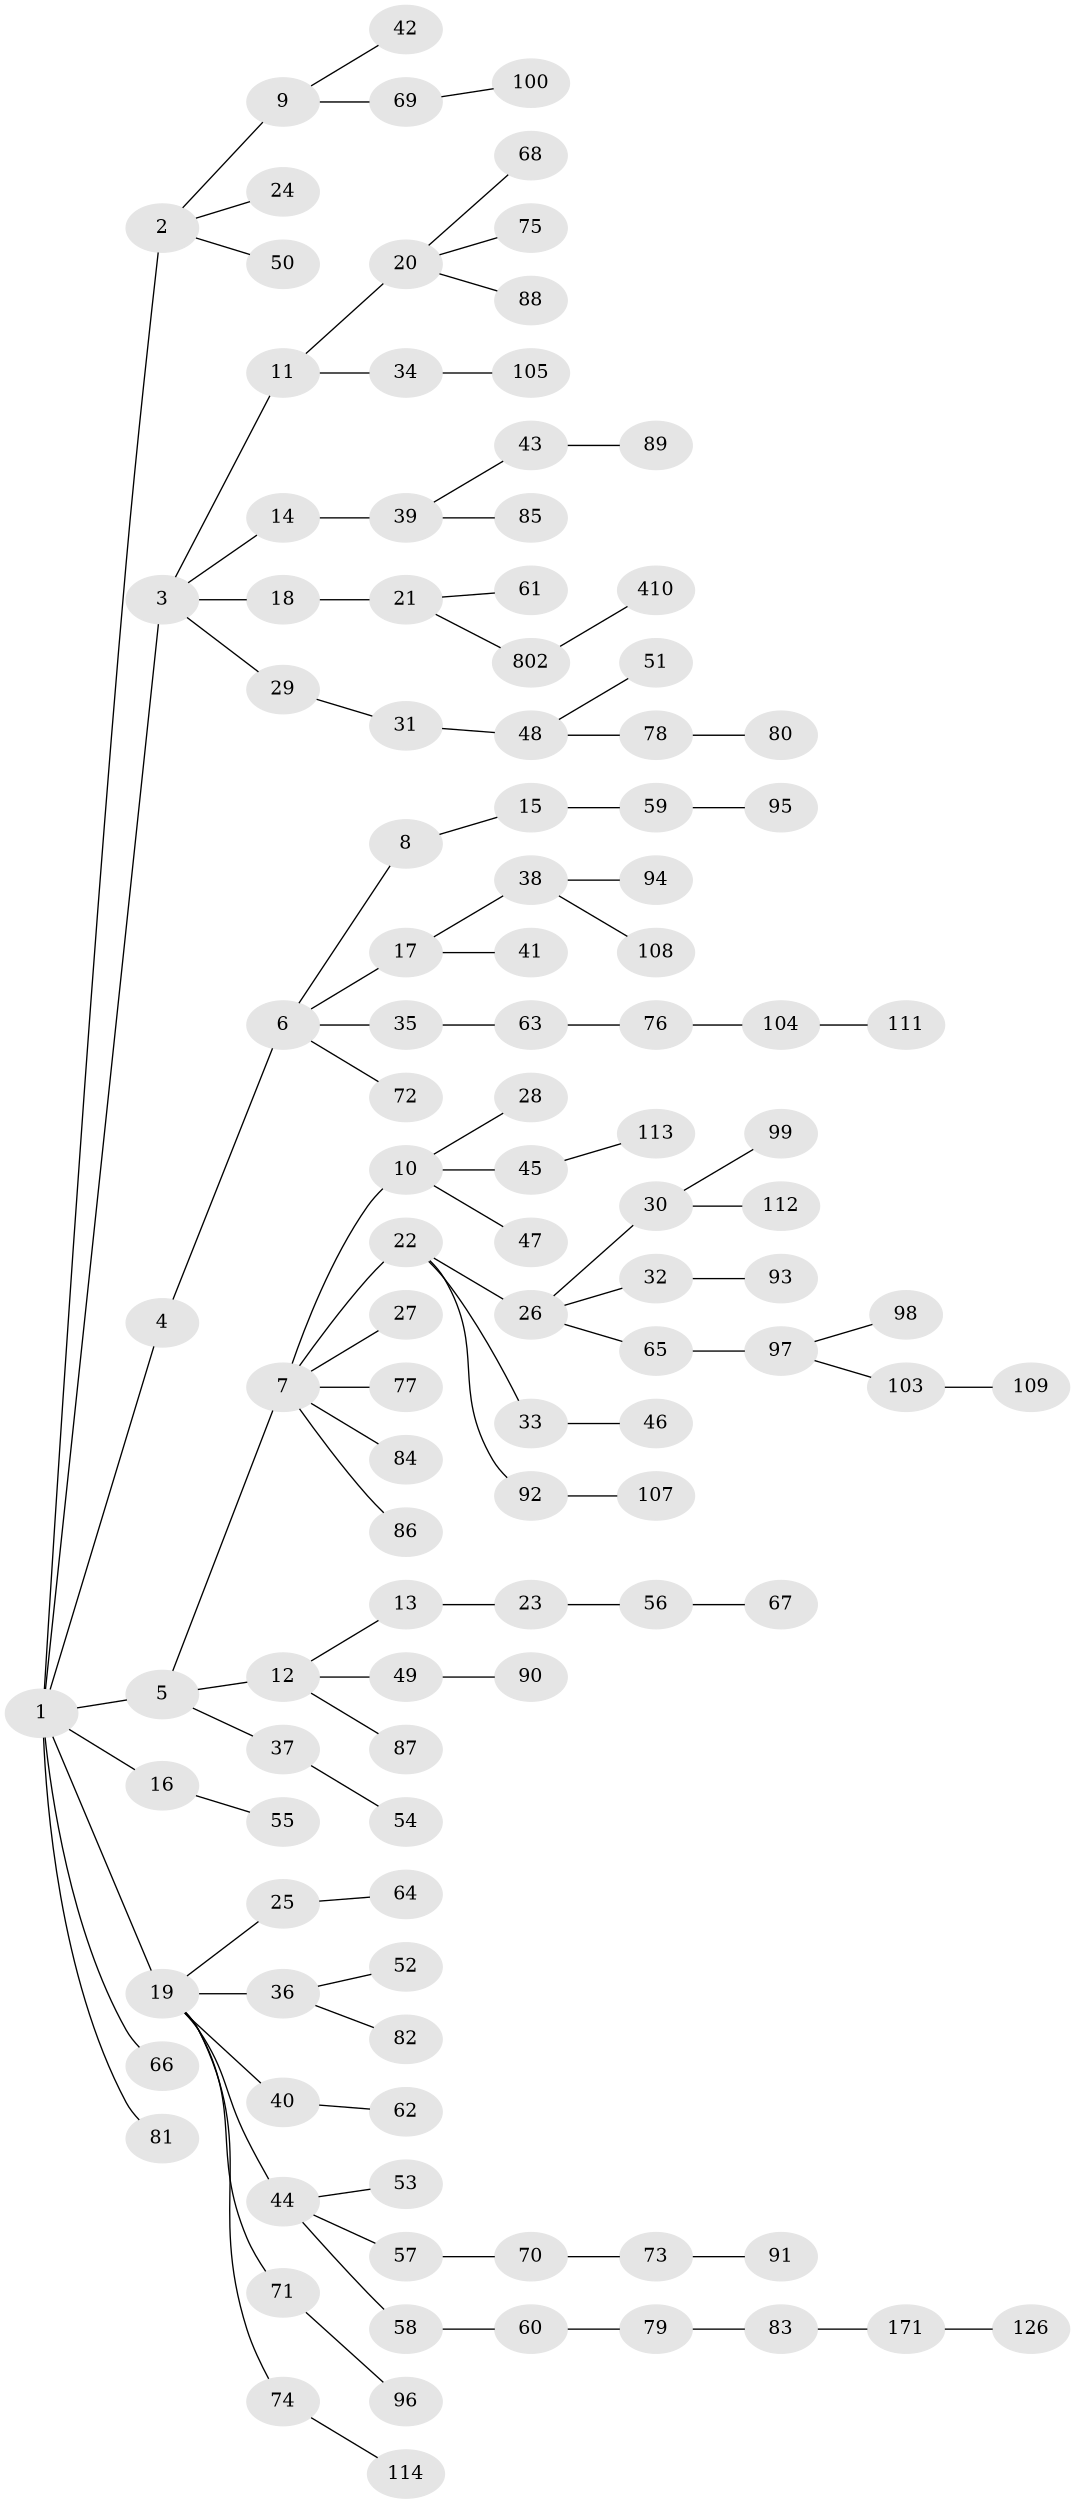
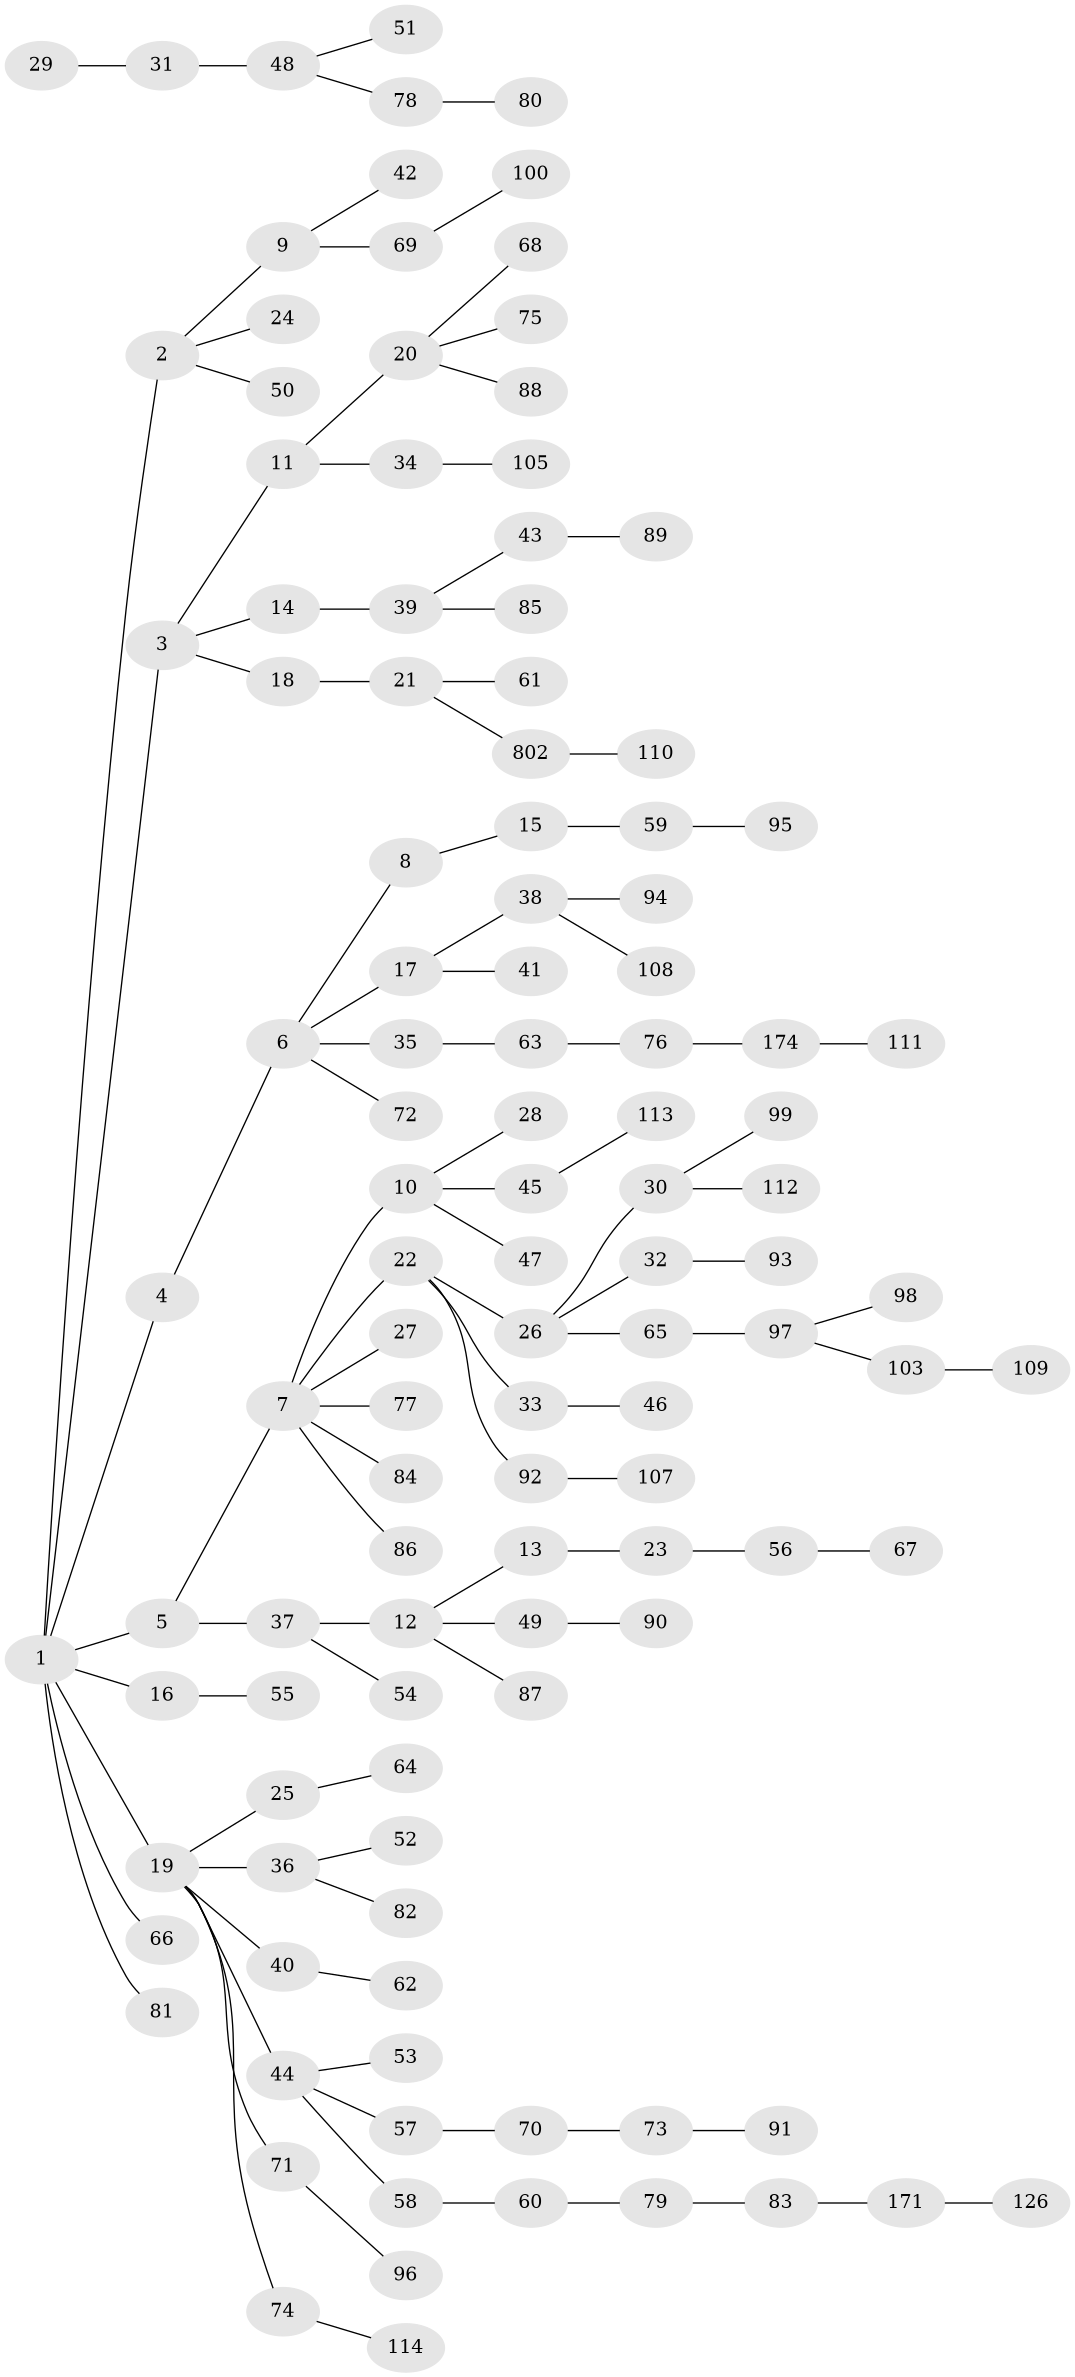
(656, 590) -> (656, 754)
(223, 645) -> none
(781, 1025) -> (781, 1044)
(223, 1686) -> (345, 1623)
